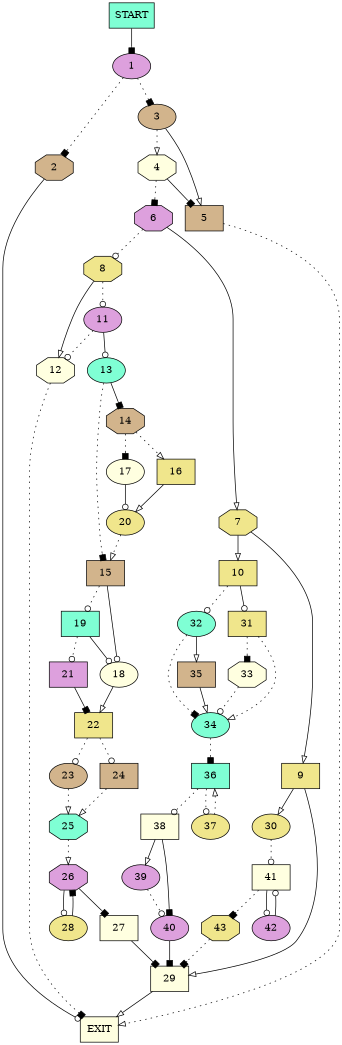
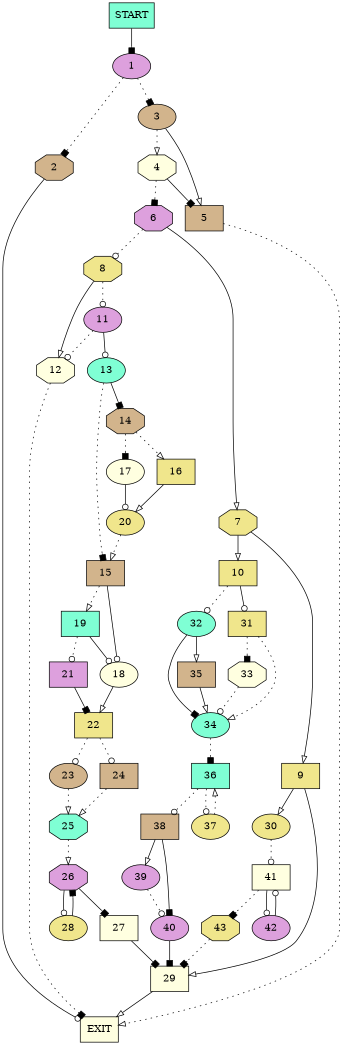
(94, 596) -> (94, 596)
(168, 675) -> (168, 675)
(160, 827) -> (160, 827)
